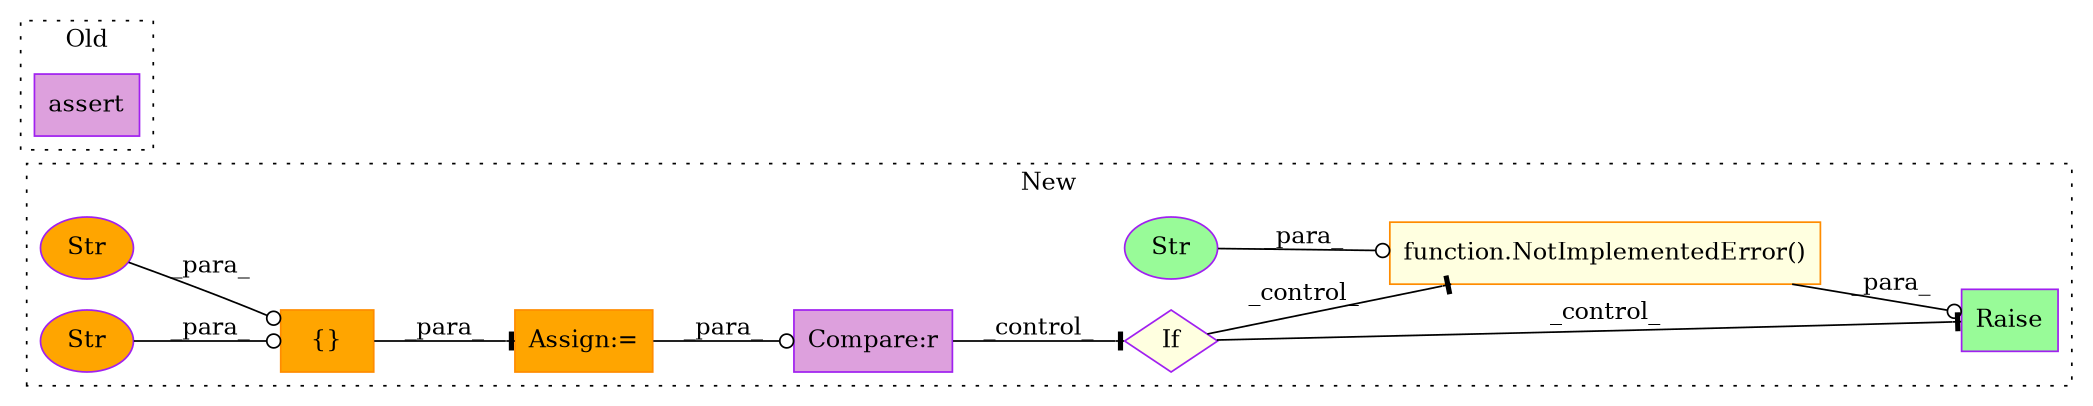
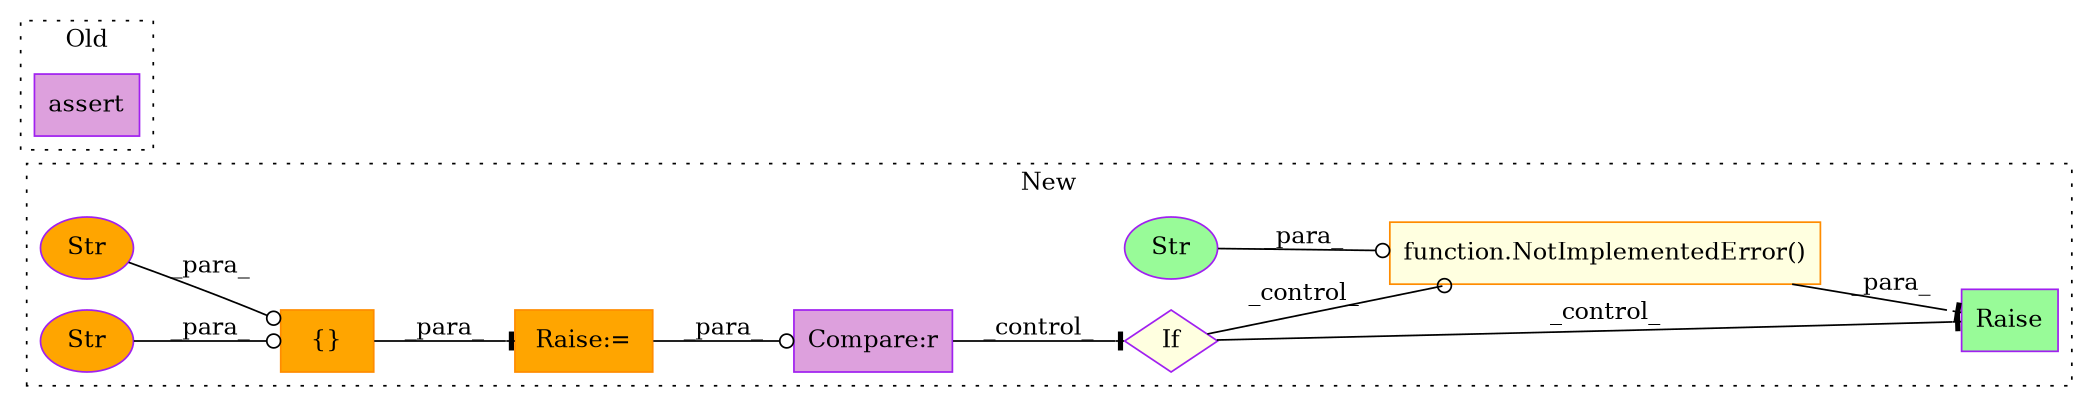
(1870, 297) -> (1870, 297)
(1325, 310) -> (1325, 310)
(584, 341) -> (584, 341)
